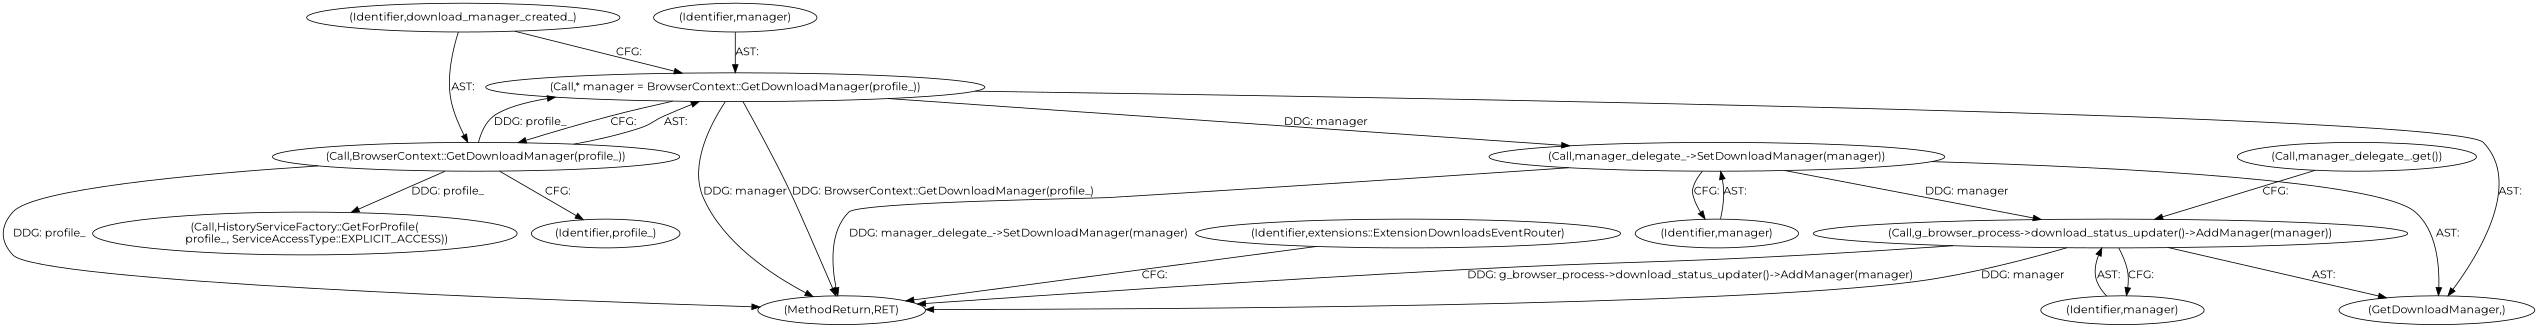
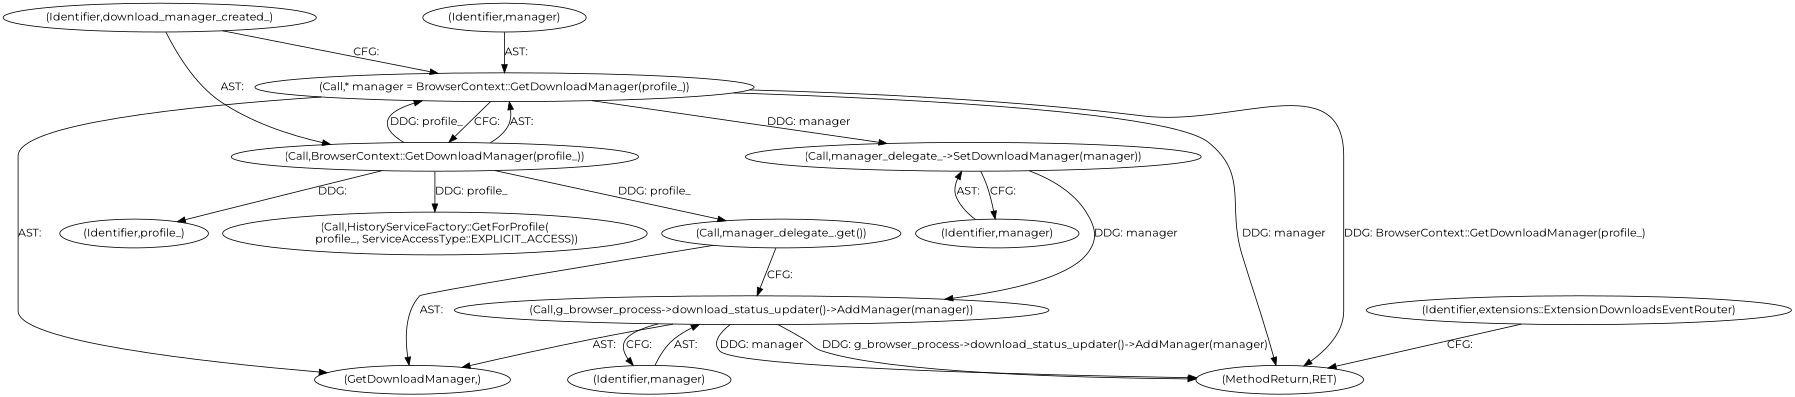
(2216, 176) -> (534, 275)
(560, 192) -> (334, 192)
(1169, 194) -> none
(202, 281) -> (606, 195)
